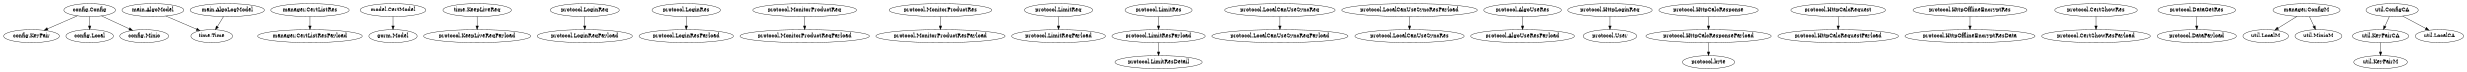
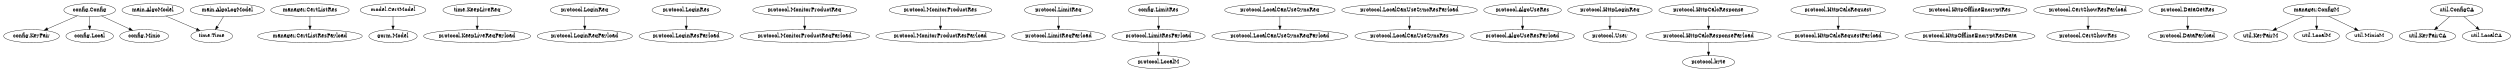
(1159, 10) -> (1159, 10)
(2096, 21) -> (2088, 21)
(2381, 47) -> (2290, 22)
(1159, 62) -> (1159, 62)
